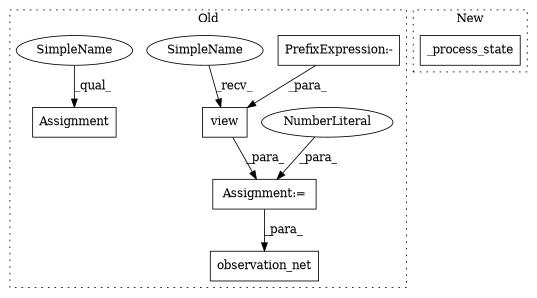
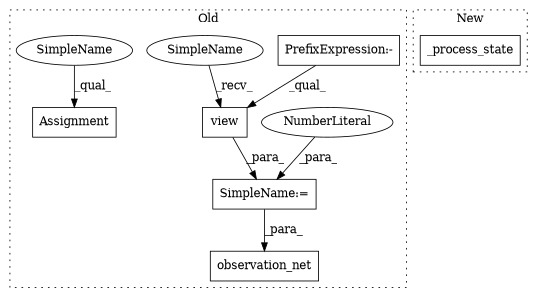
(307, 86) -> (307, 86)
(264, 194) -> (264, 194)
